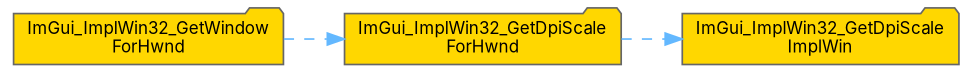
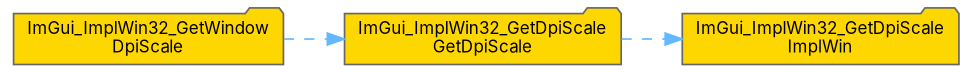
(149, 39) -> (149, 39)
(483, 39) -> (483, 39)
